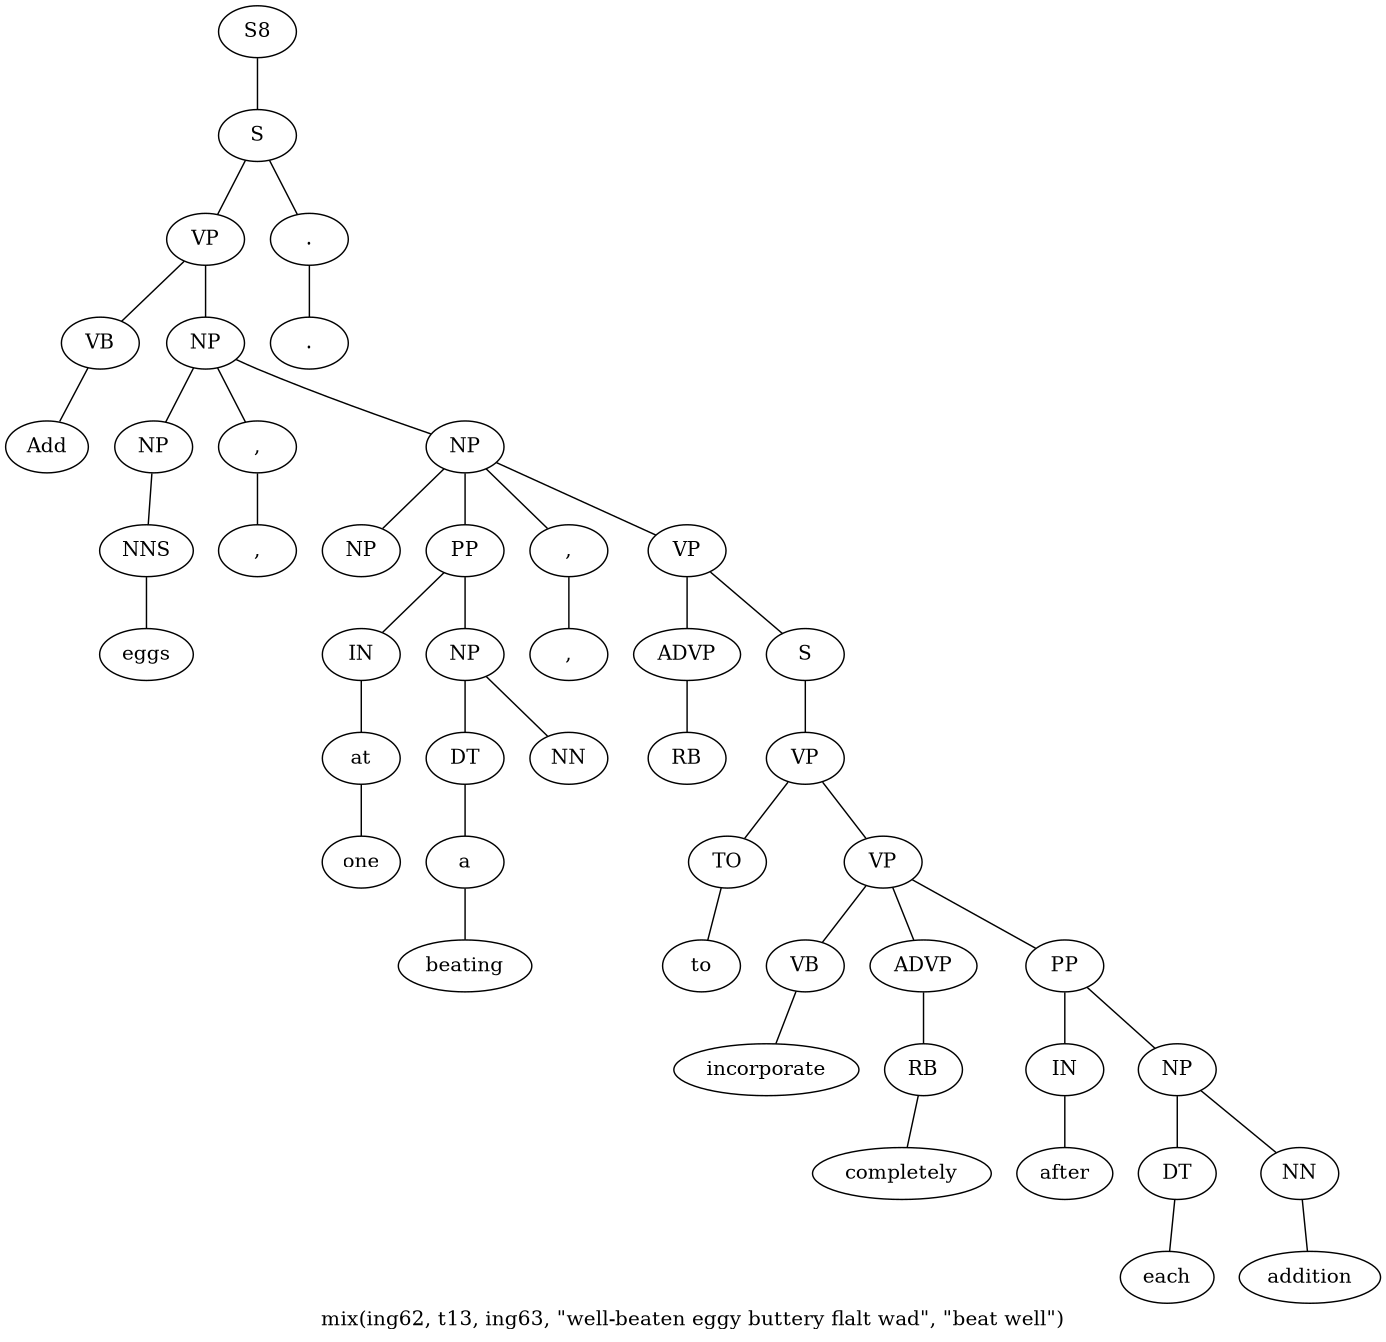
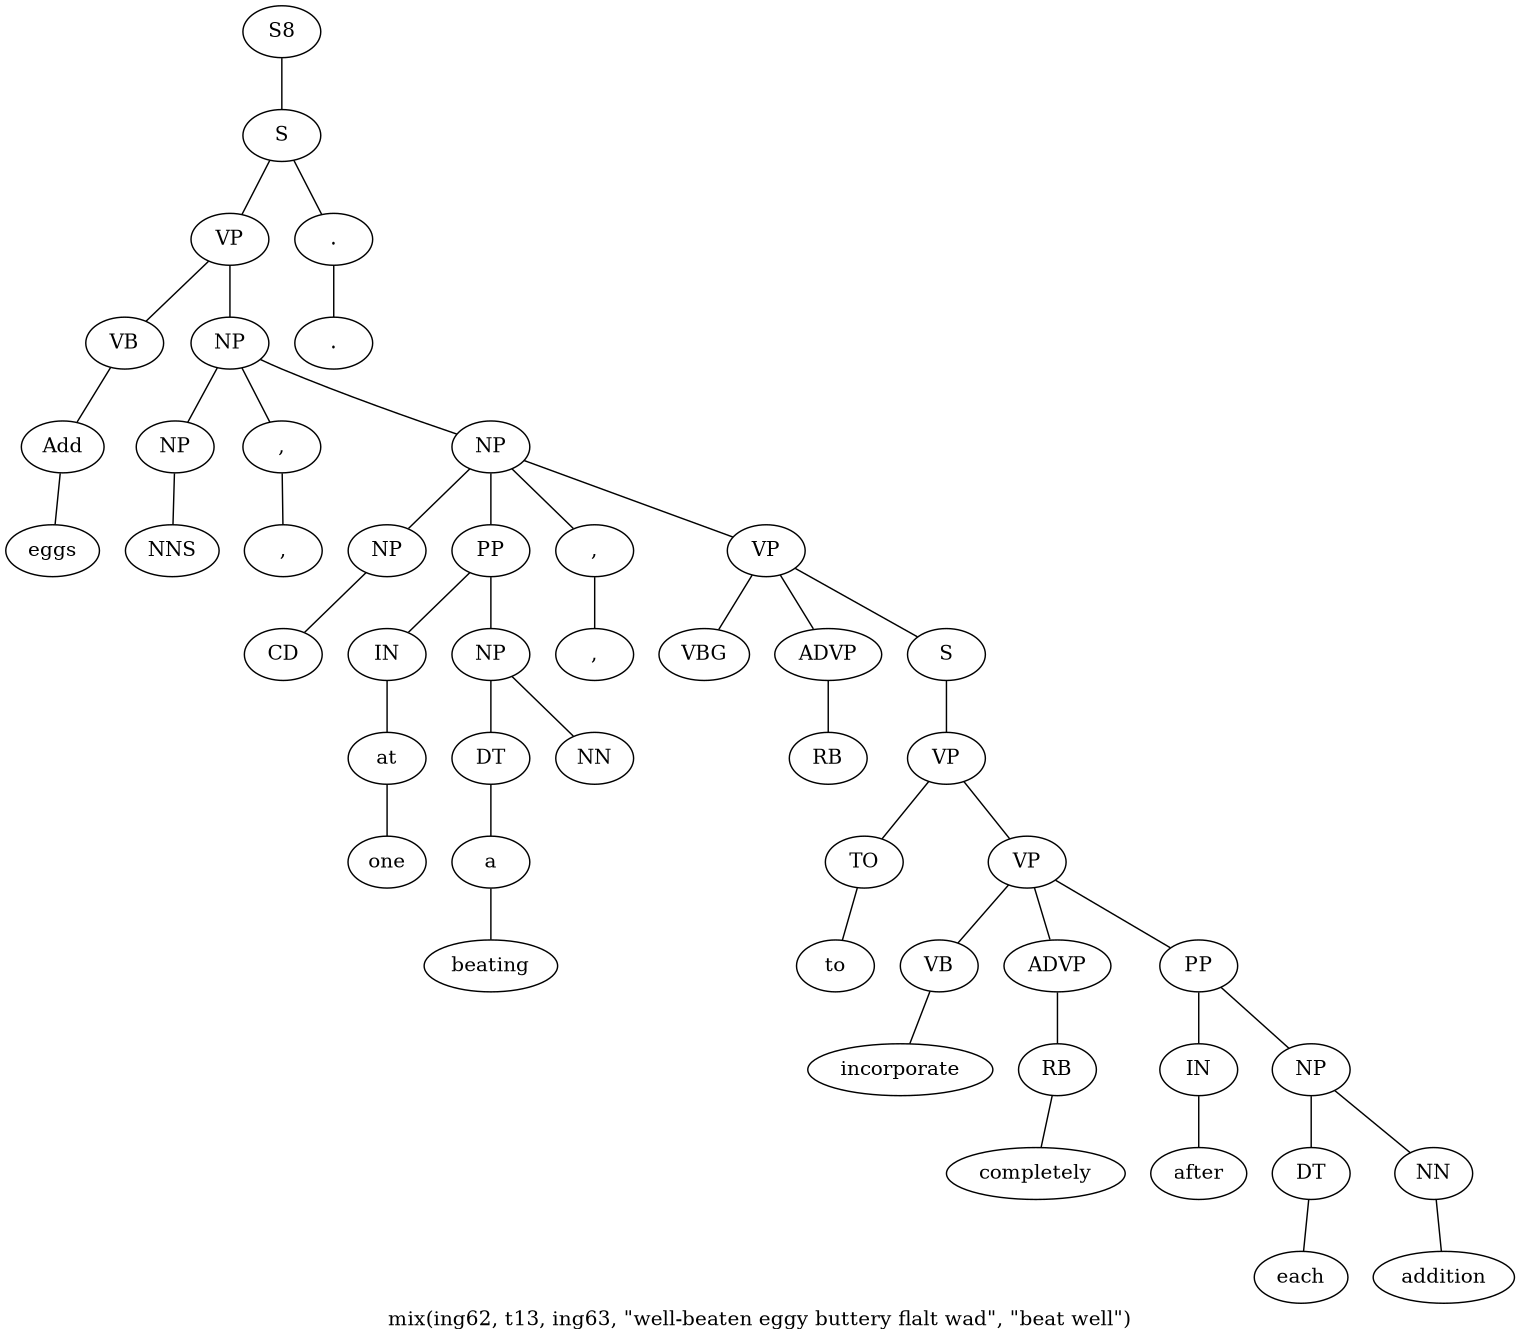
(146, 603) -> (58, 499)
none -> (283, 655)
none -> (704, 655)
